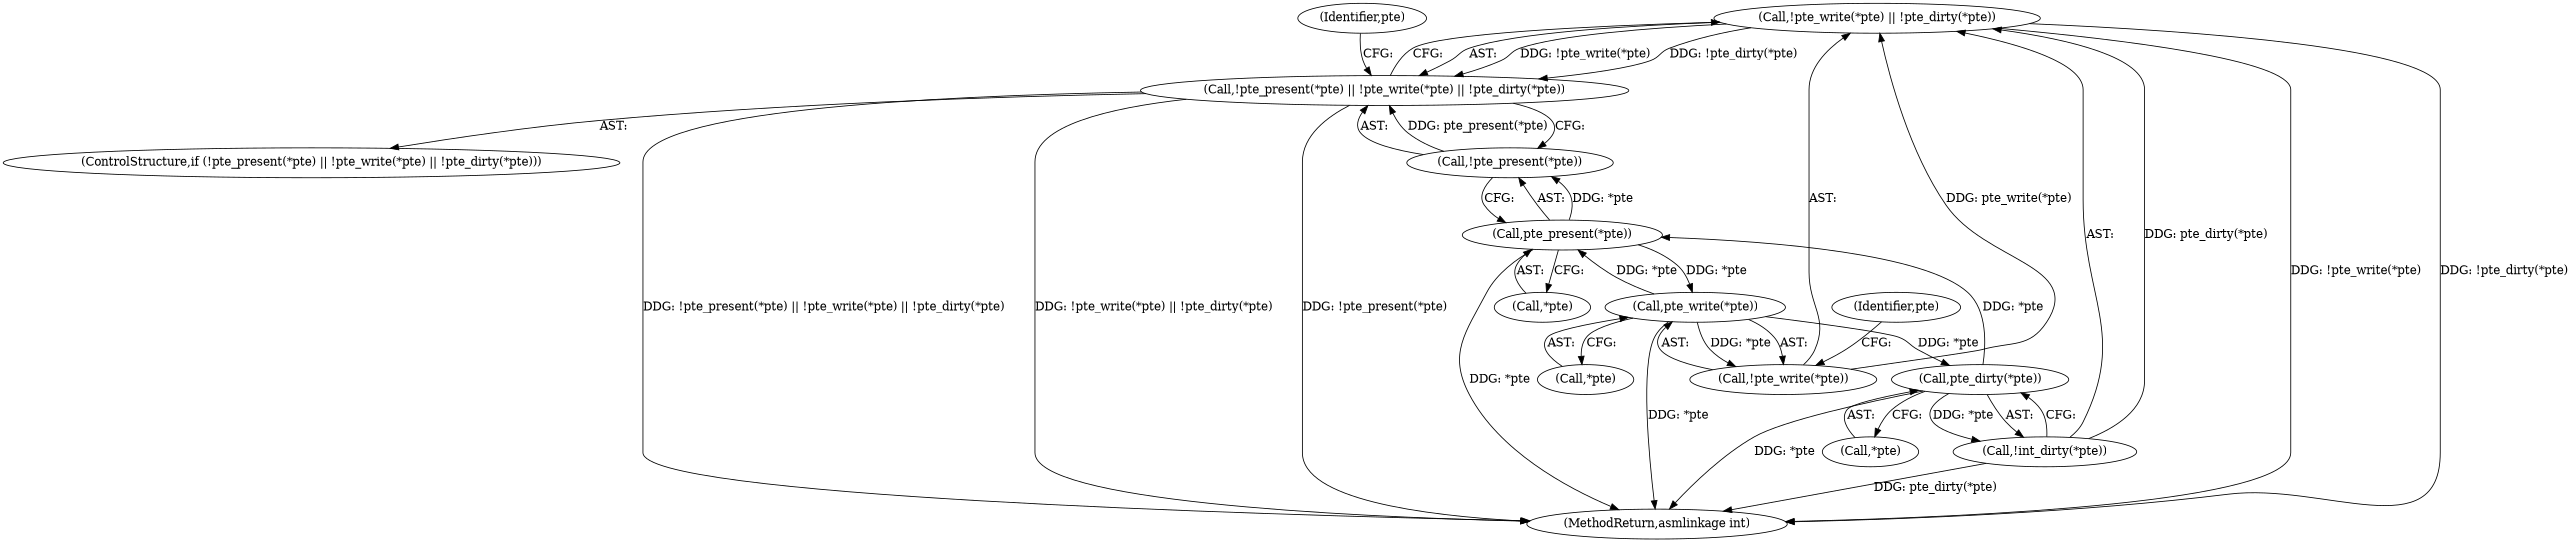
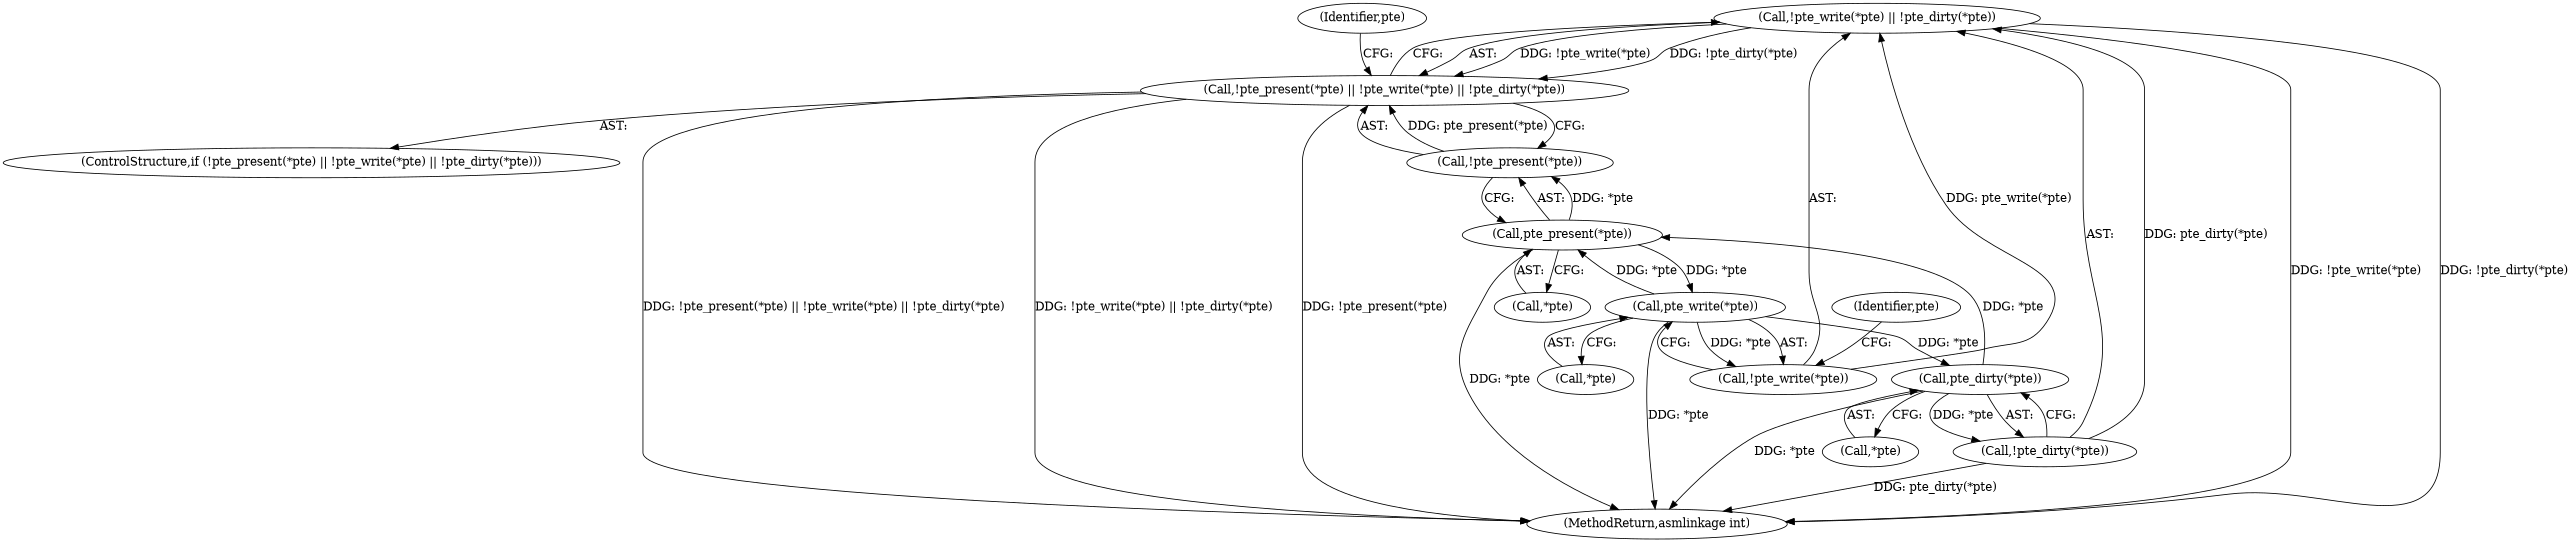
(1677, 343) -> (1677, 343)
(2045, 452) -> (2045, 452)
